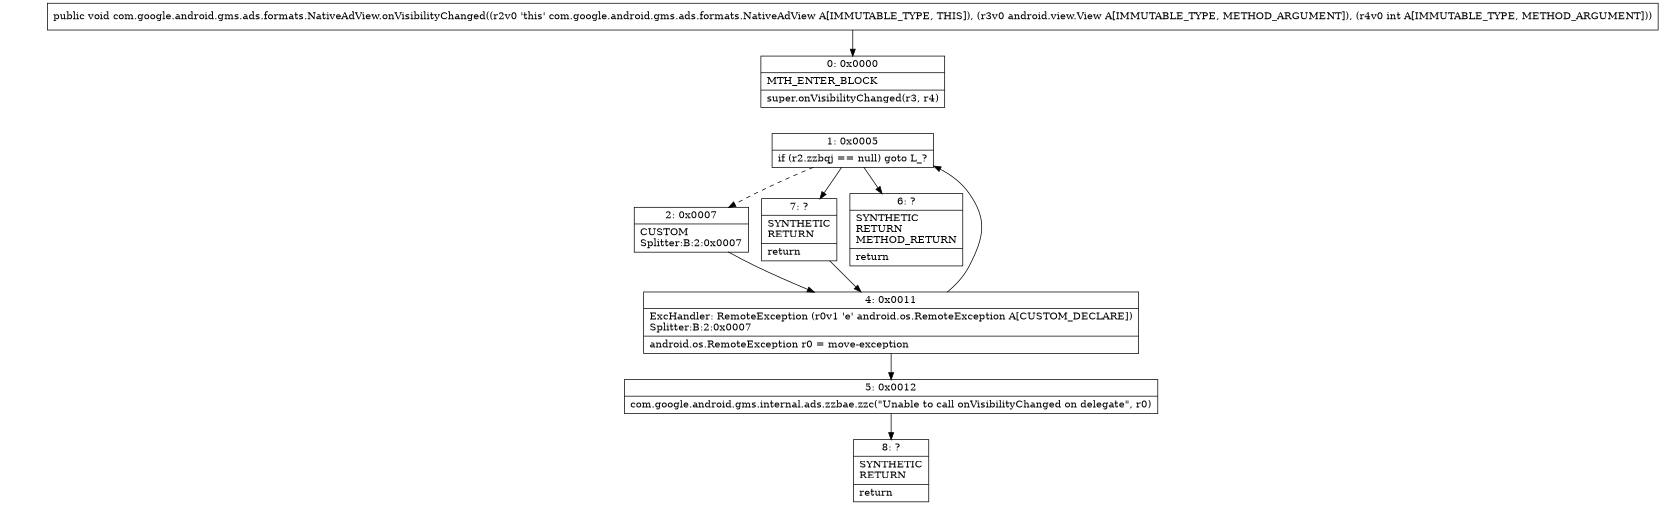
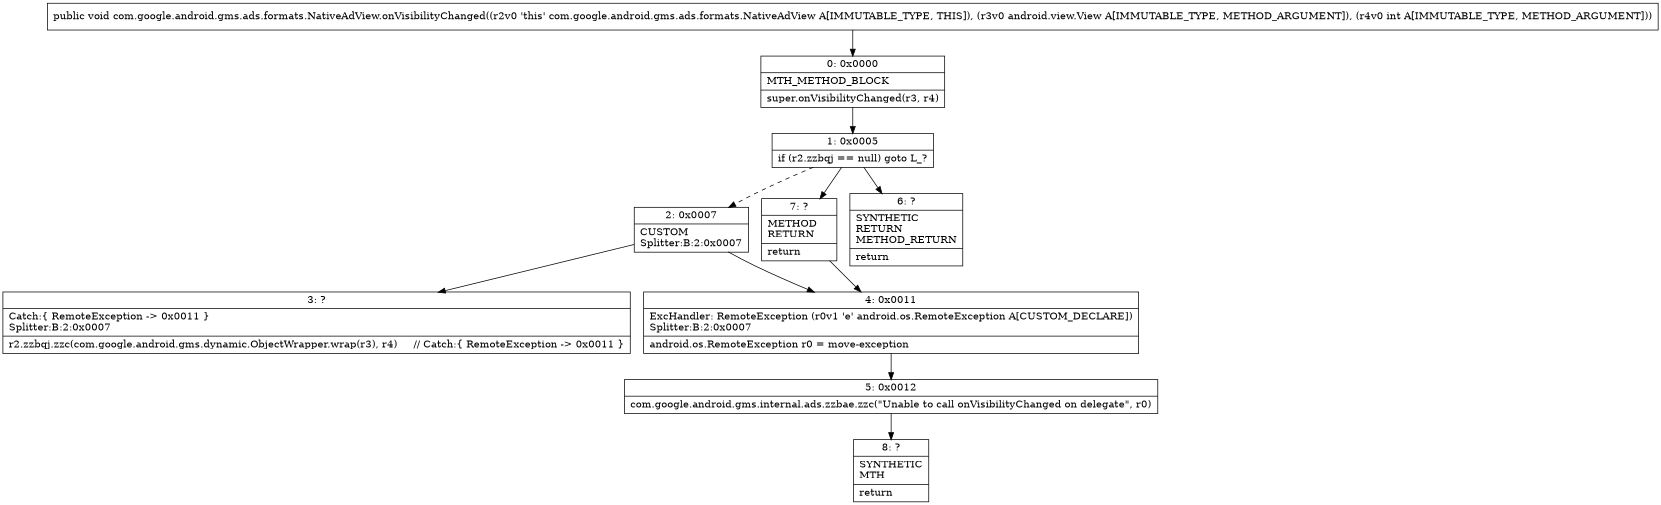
(822, 81) -> (828, 81)
(799, 224) -> (792, 224)
(982, 228) -> (853, 117)
none -> (317, 323)
(883, 475) -> (872, 475)
